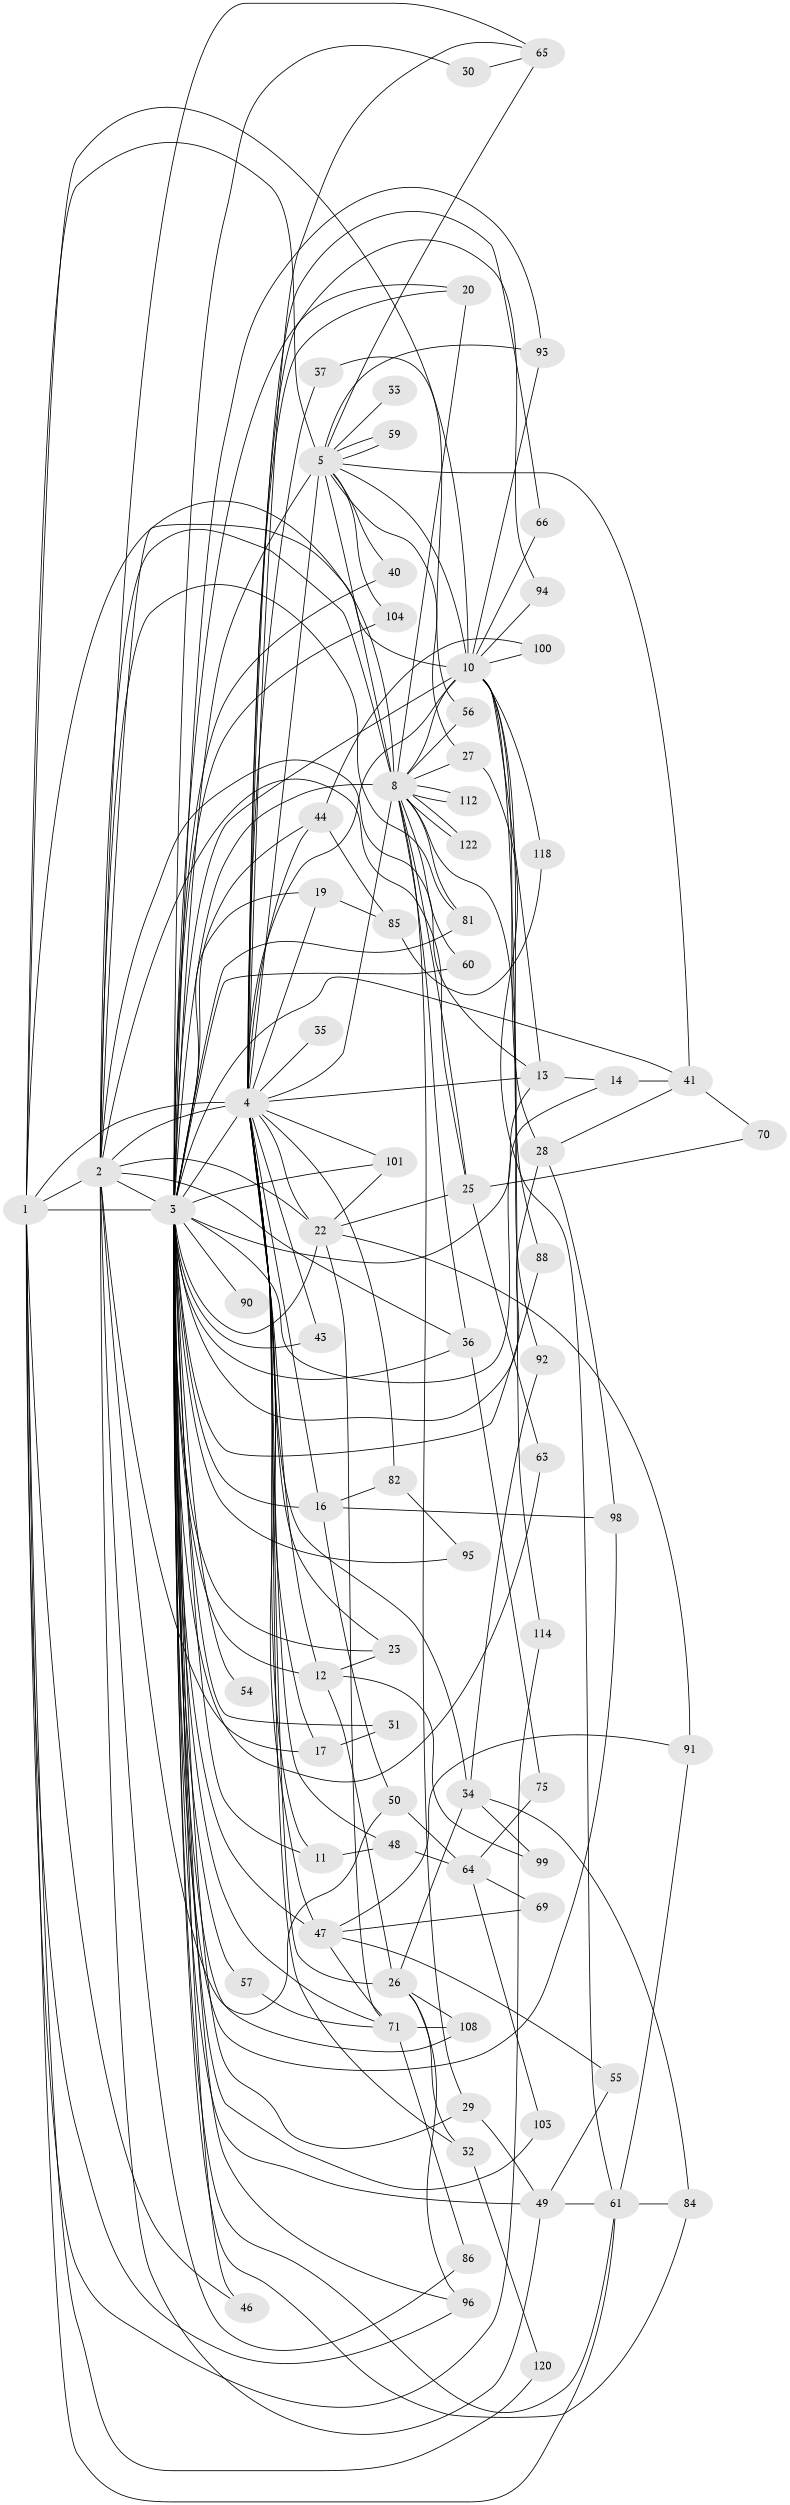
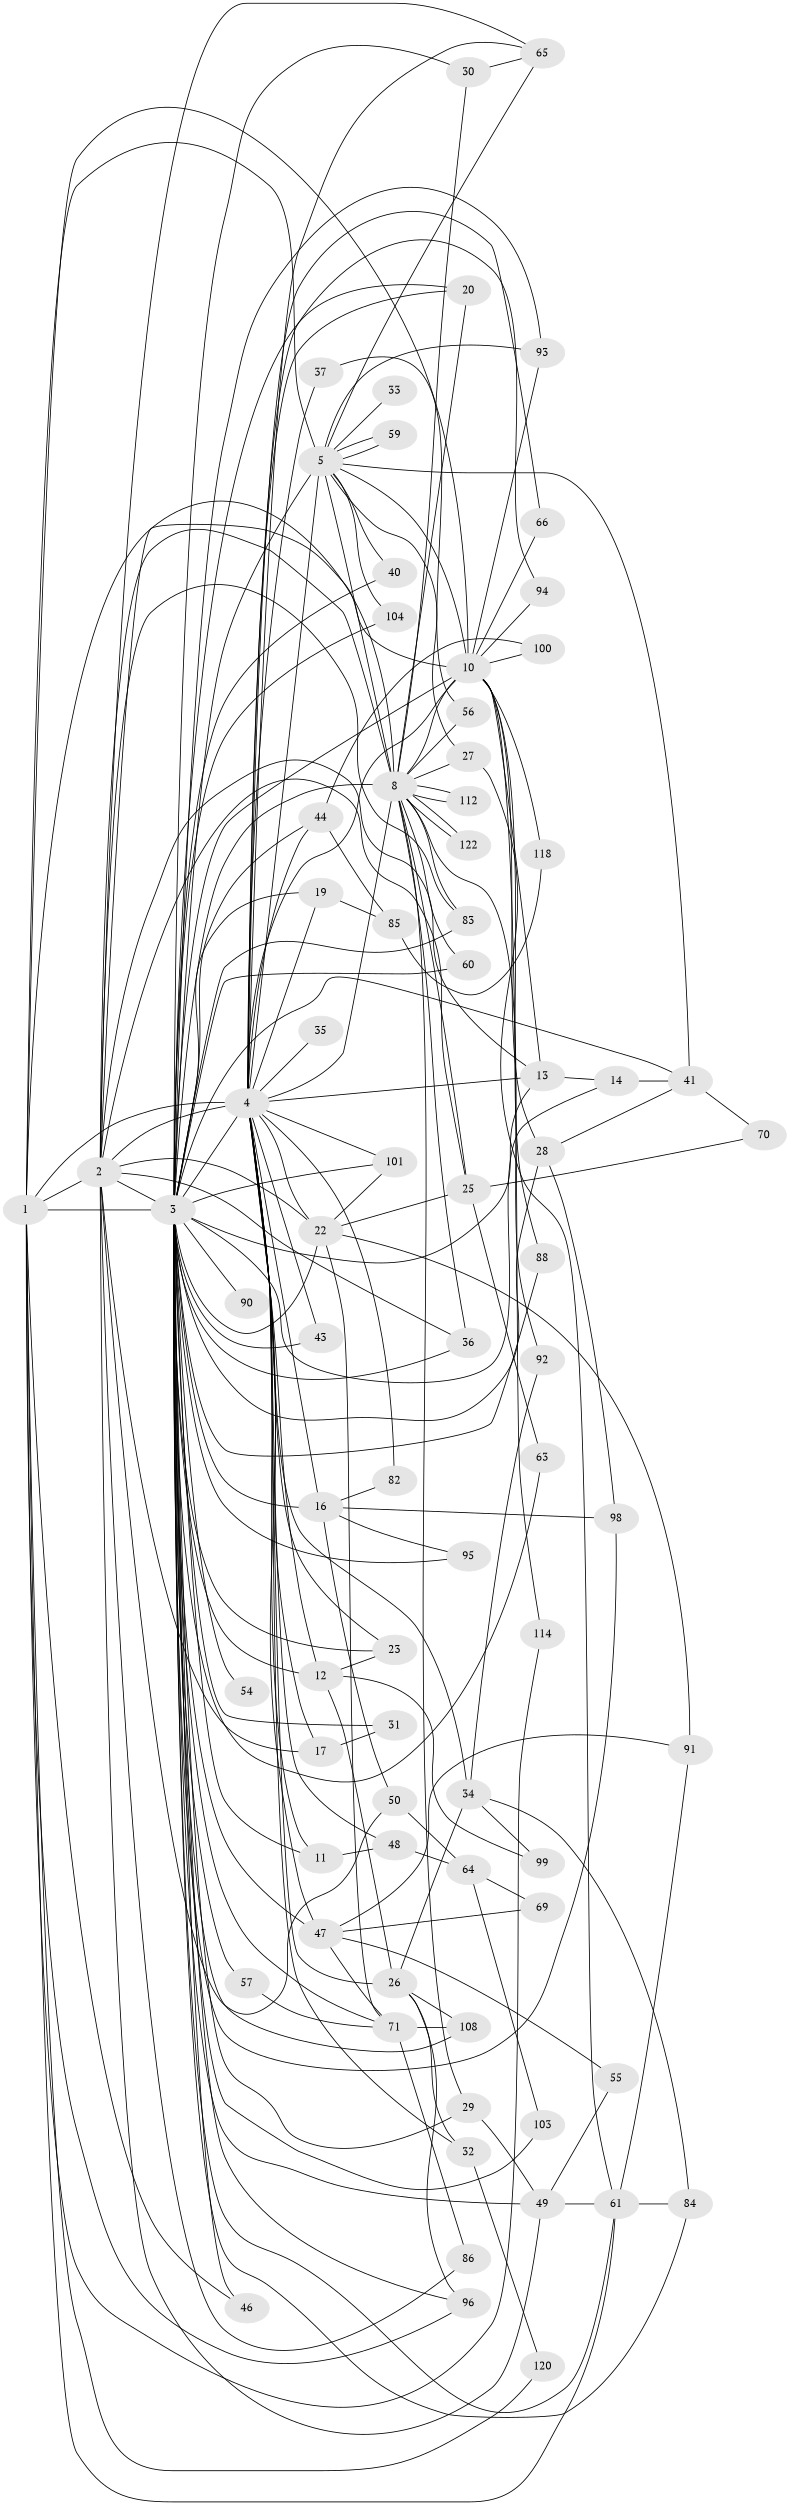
none -> (434, 430)
(469, 921) -> (469, 921)
(432, 1519) -> (392, 1537)
(543, 1788) -> none
